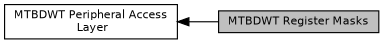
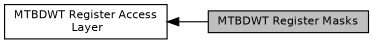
(91, 22) -> (86, 22)
